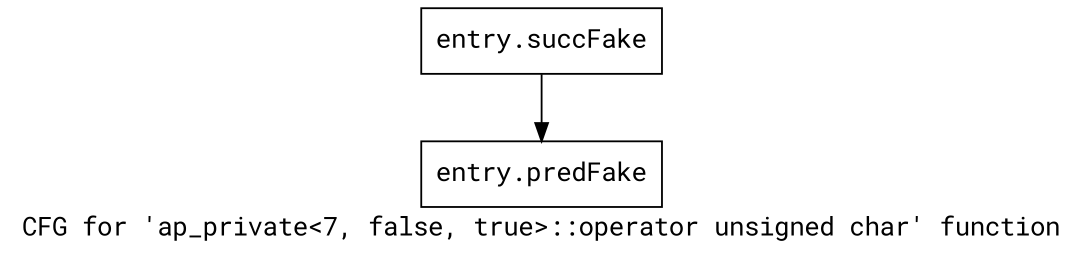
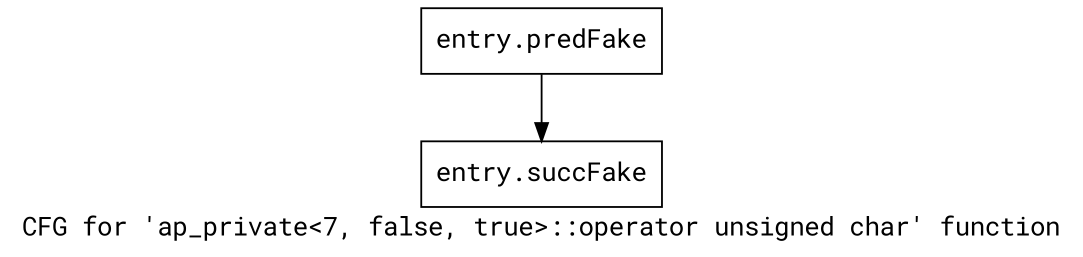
(542, 99) -> (542, 99)
